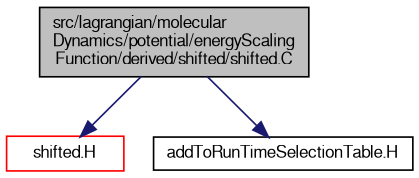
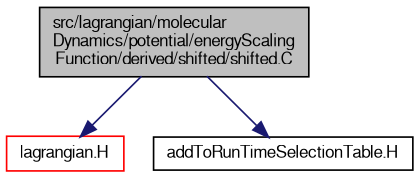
(65, 154) -> (65, 154)
